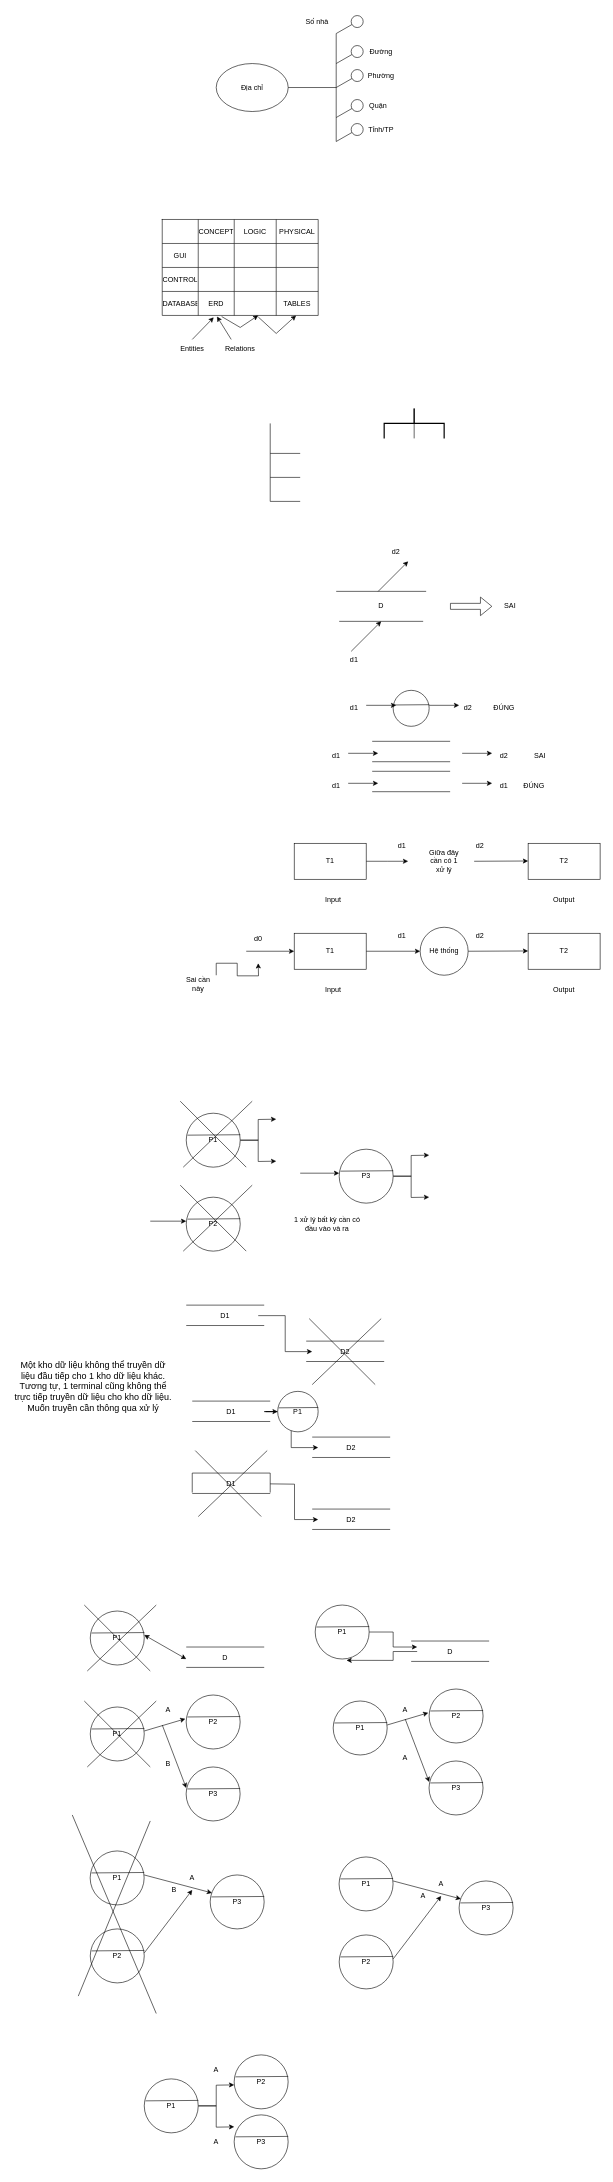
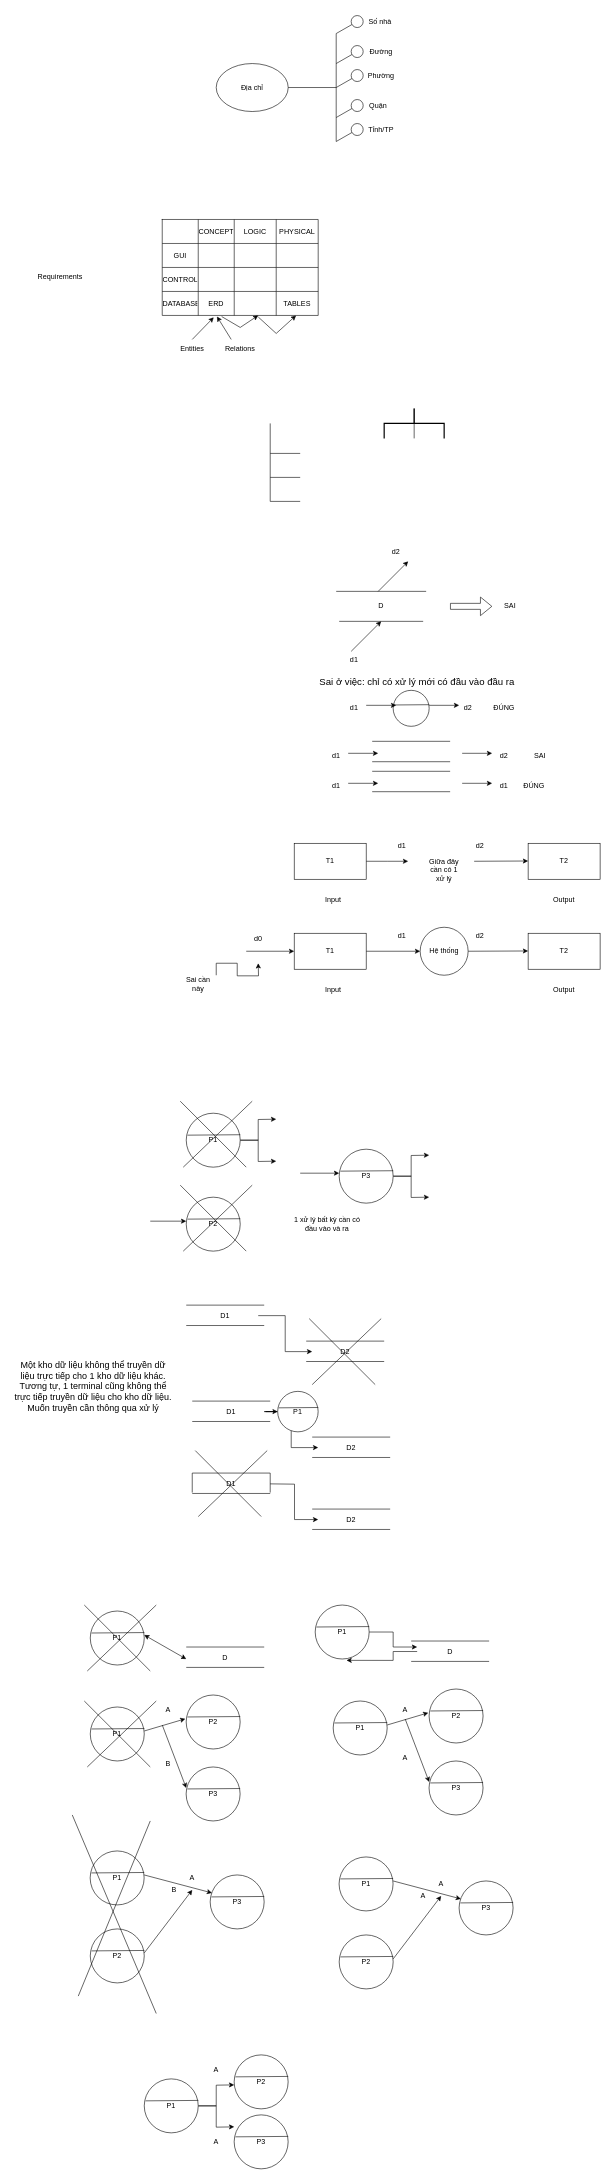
(318, 21) -> (381, 21)
none -> (60, 276)
none -> (417, 681)
(444, 861) -> (444, 870)
(93, 1386) -> (93, 1386)
